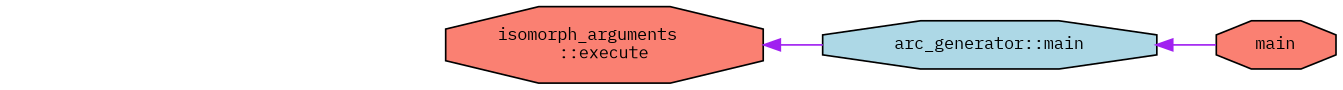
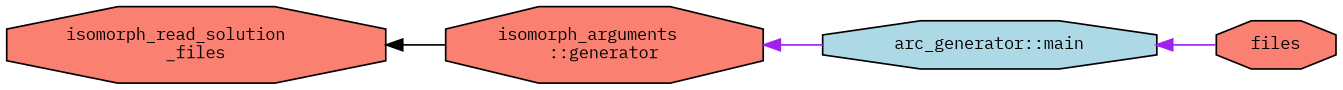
none -> (196, 45)
(604, 45) -> (604, 45)
(1276, 45) -> (1276, 45)
